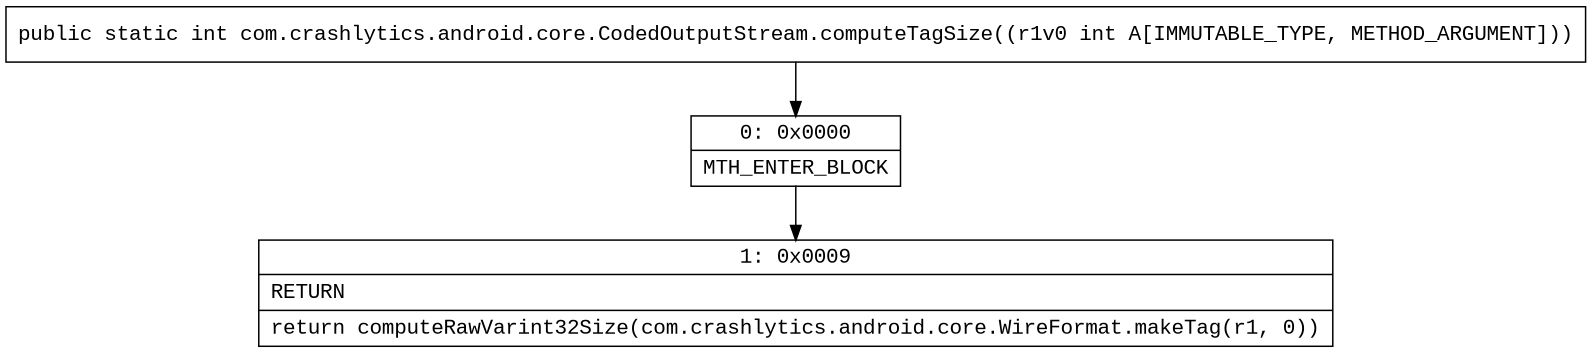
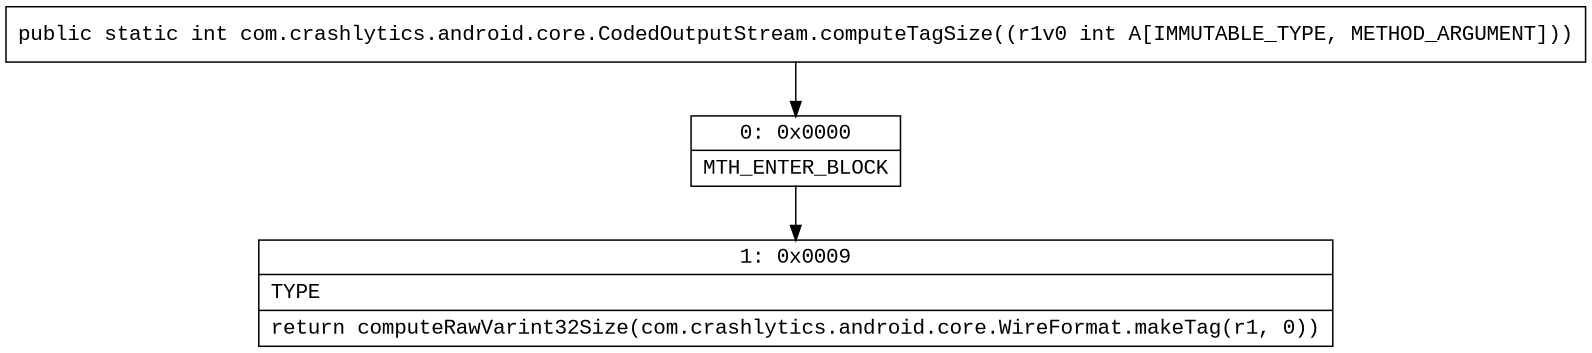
(308, 292) -> (296, 292)
